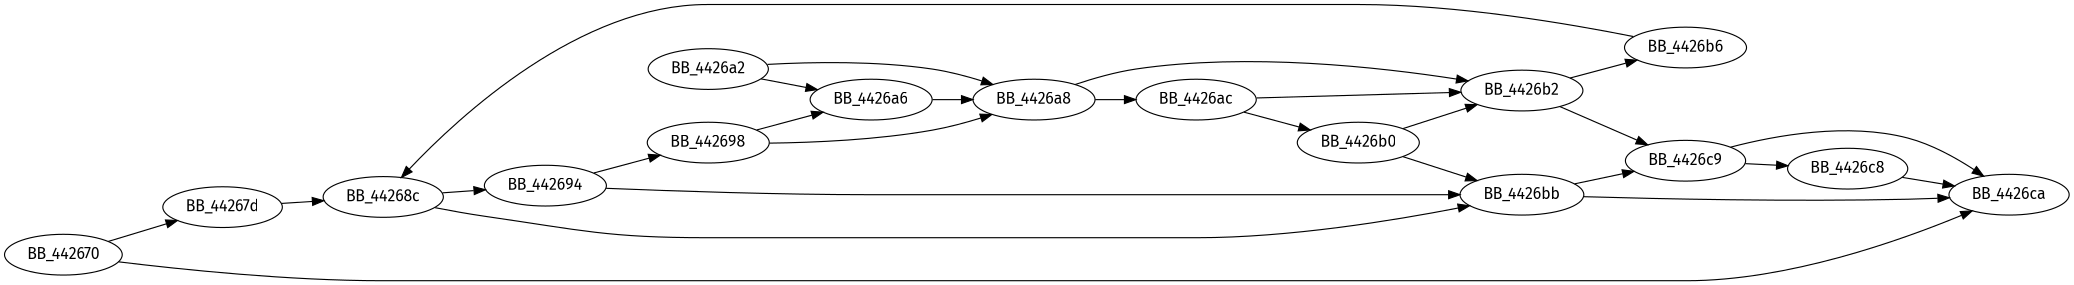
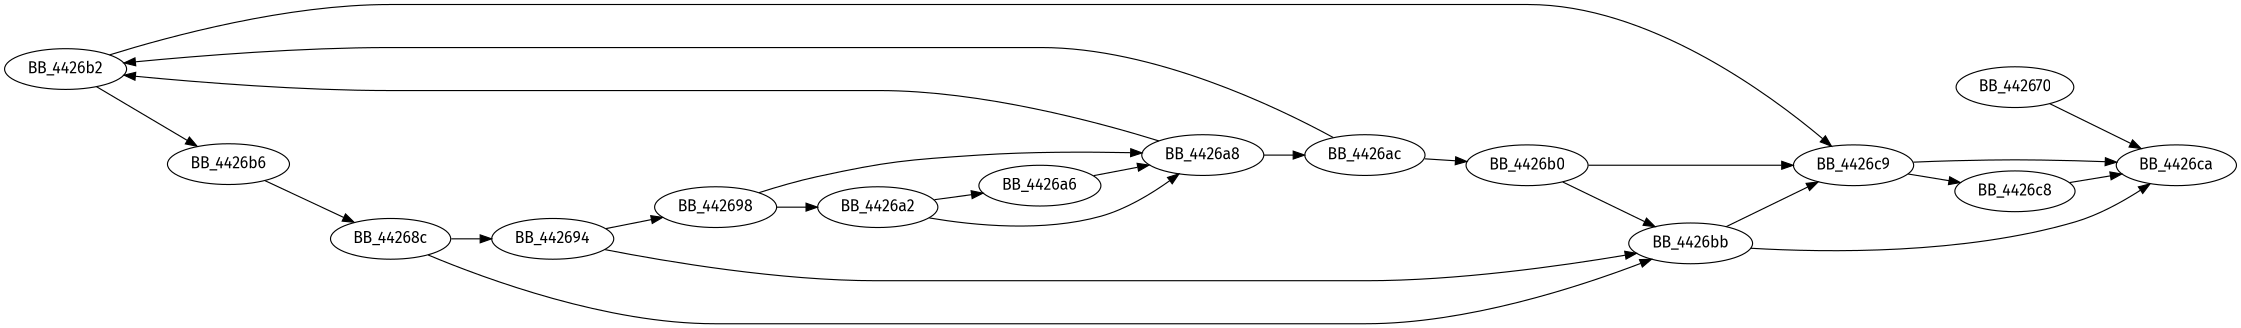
(1435, 118) -> (1685, 165)
(784, 123) -> (791, 207)
(223, 207) -> none
